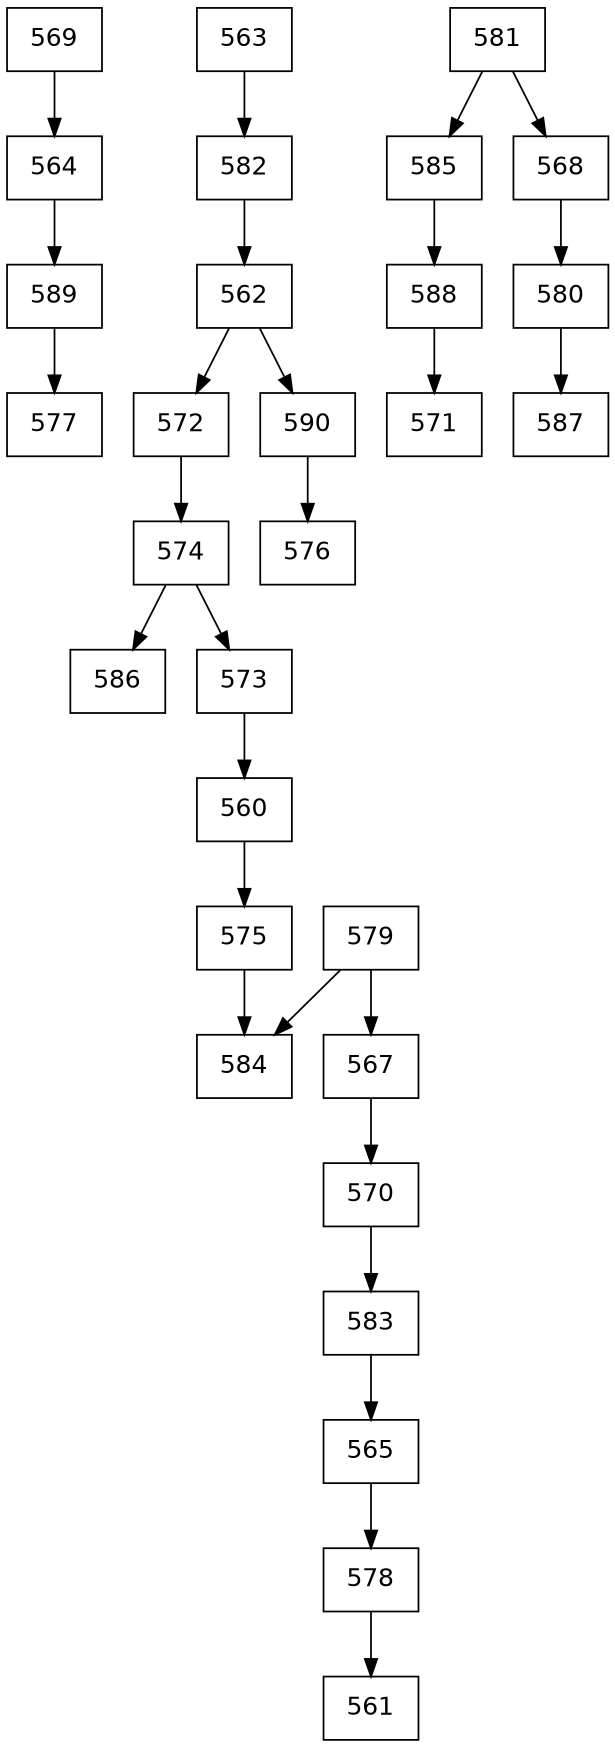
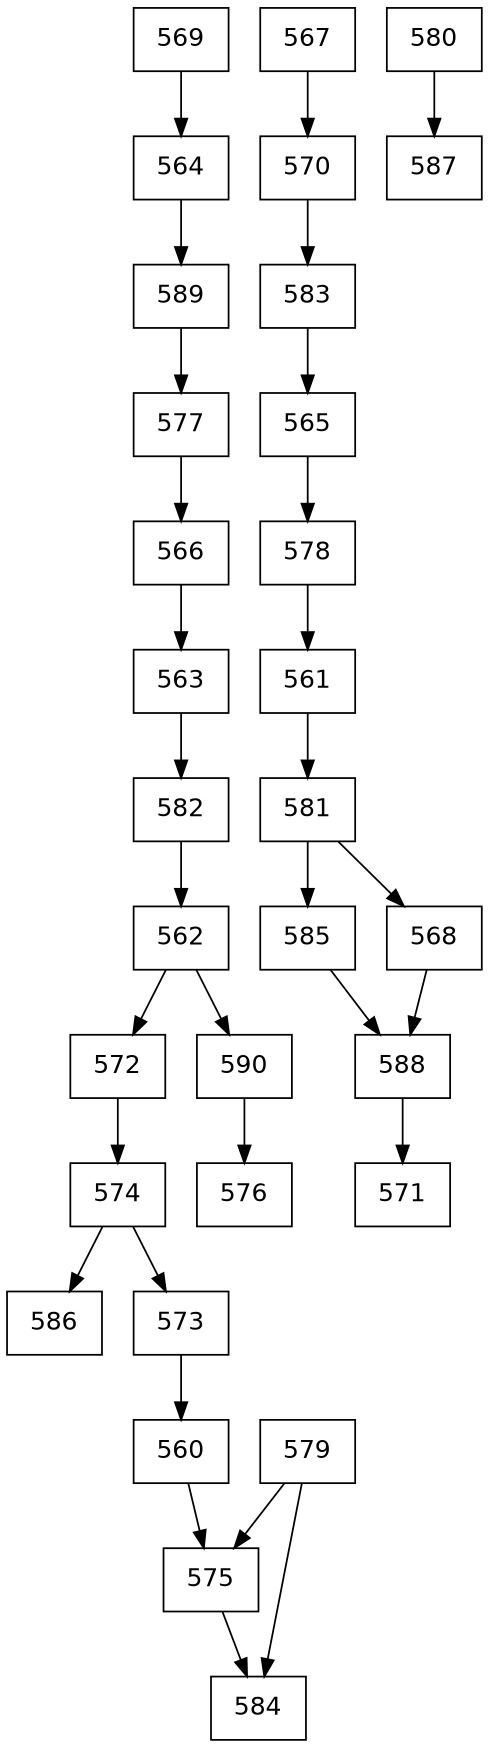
(561, 223) -> (421, 994)
none -> (181, 553)
none -> (308, 737)
(371, 994) -> (265, 1509)
